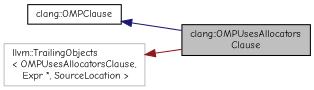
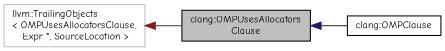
(157, 27) -> (334, 26)
